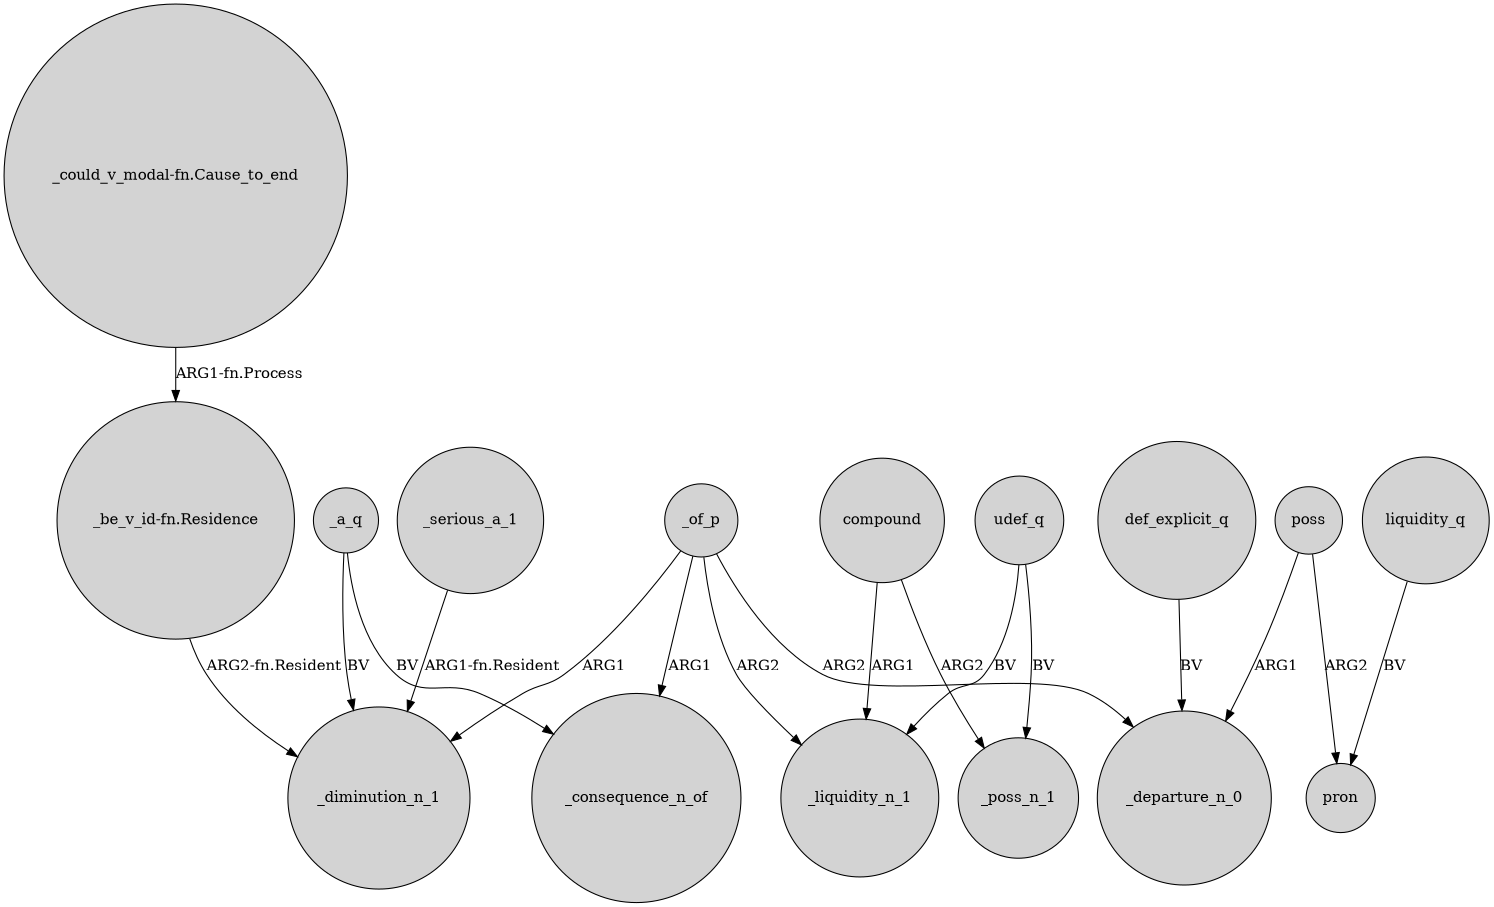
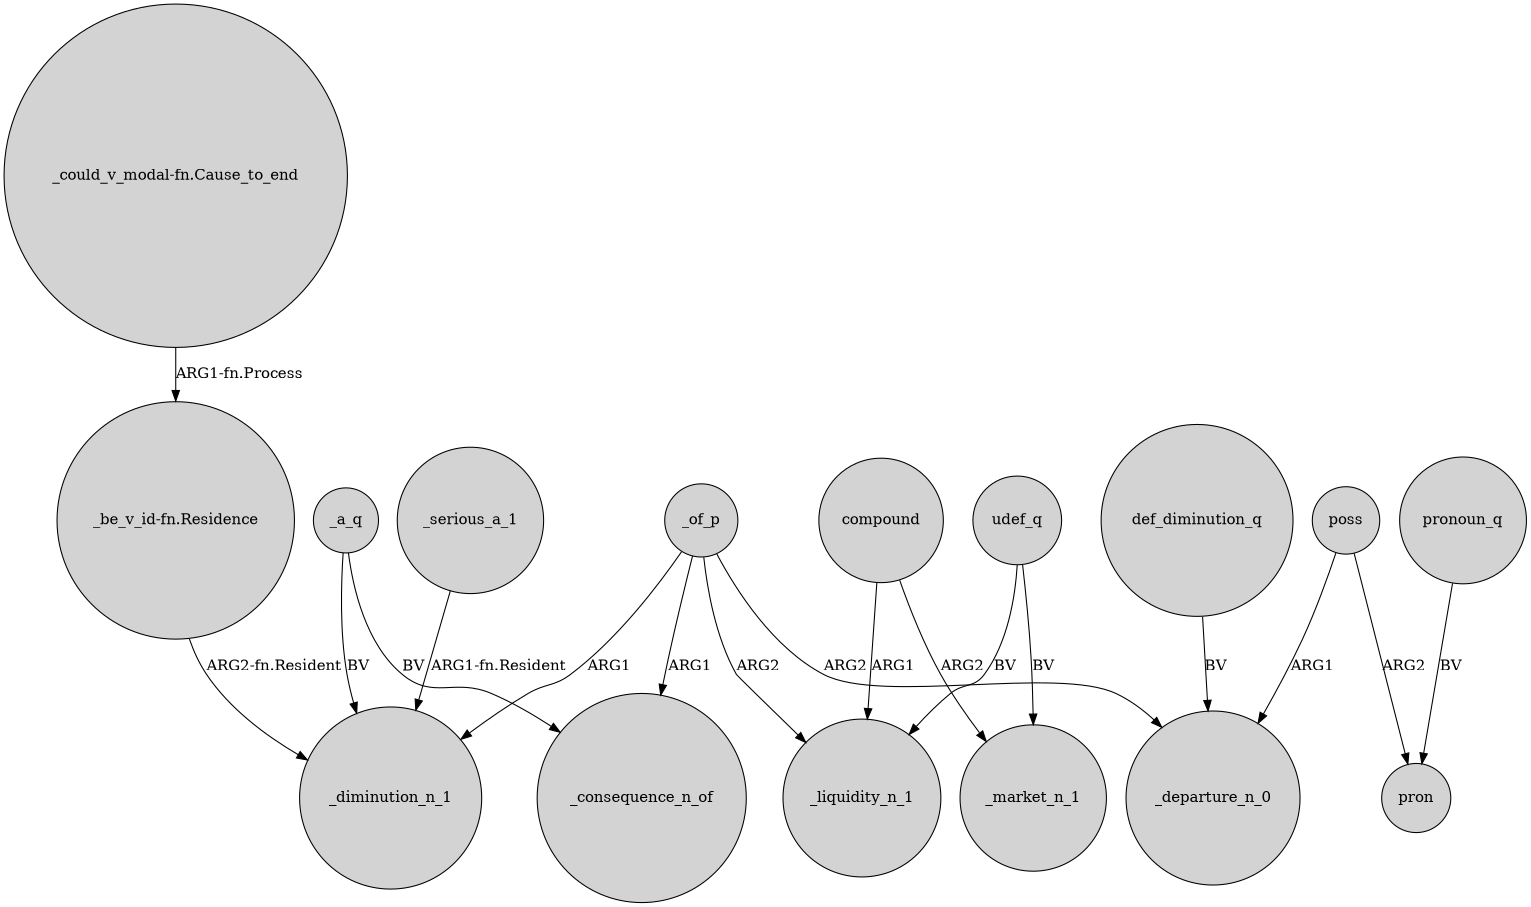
(1177, 520) -> (1197, 520)
(1426, 520) -> (1463, 520)
(1018, 798) -> (1033, 798)
